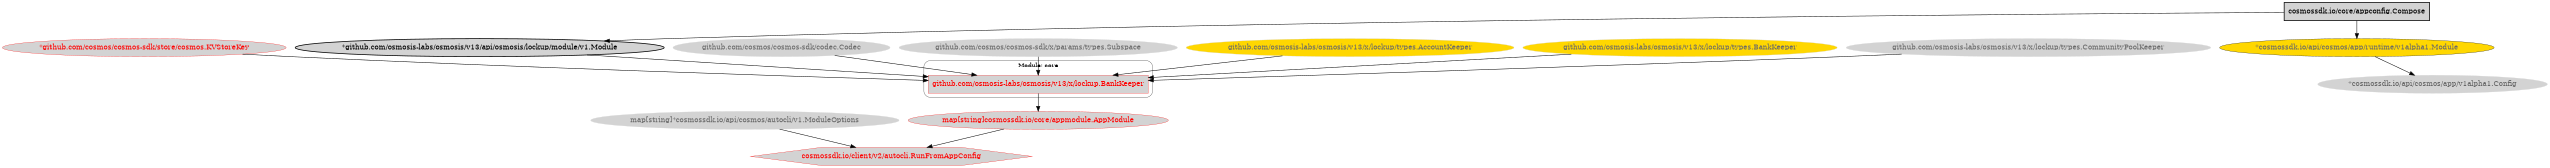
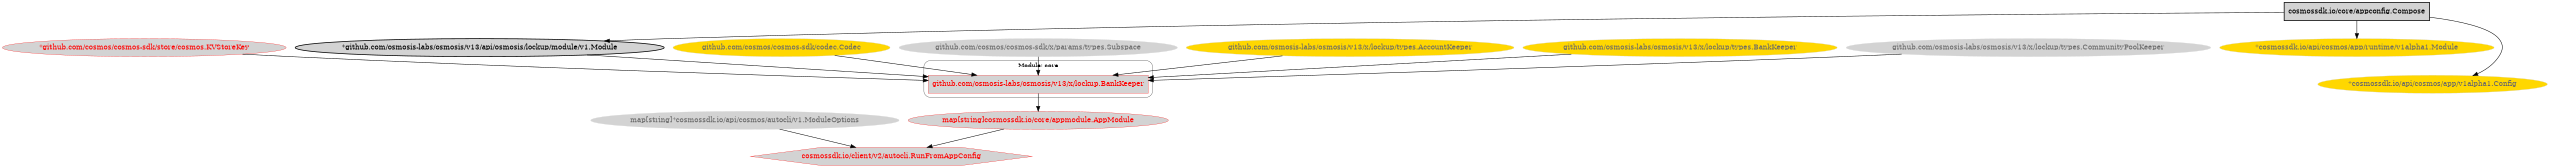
(782, 48) -> (782, 48)
(2357, 48) -> (2357, 48)
(2393, 65) -> (2488, 31)
(2433, 84) -> (2433, 84)
